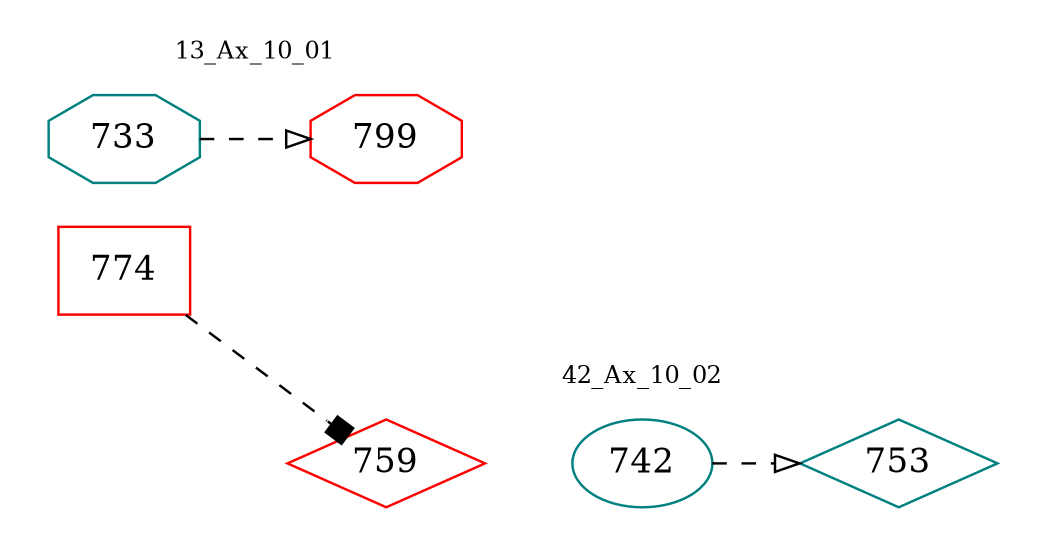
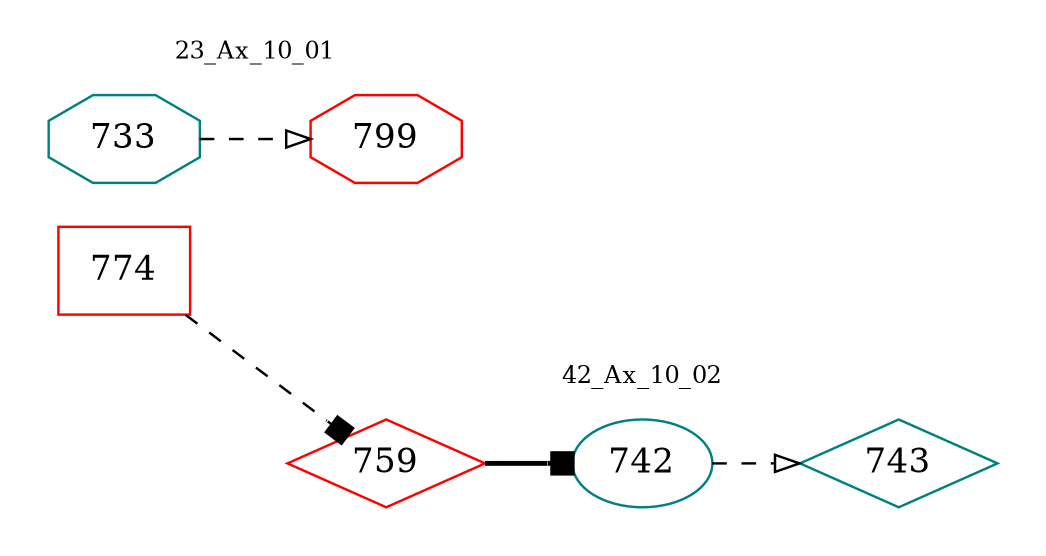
(255, 52) -> (255, 52)
none -> (516, 463)
(899, 463) -> (899, 463)
